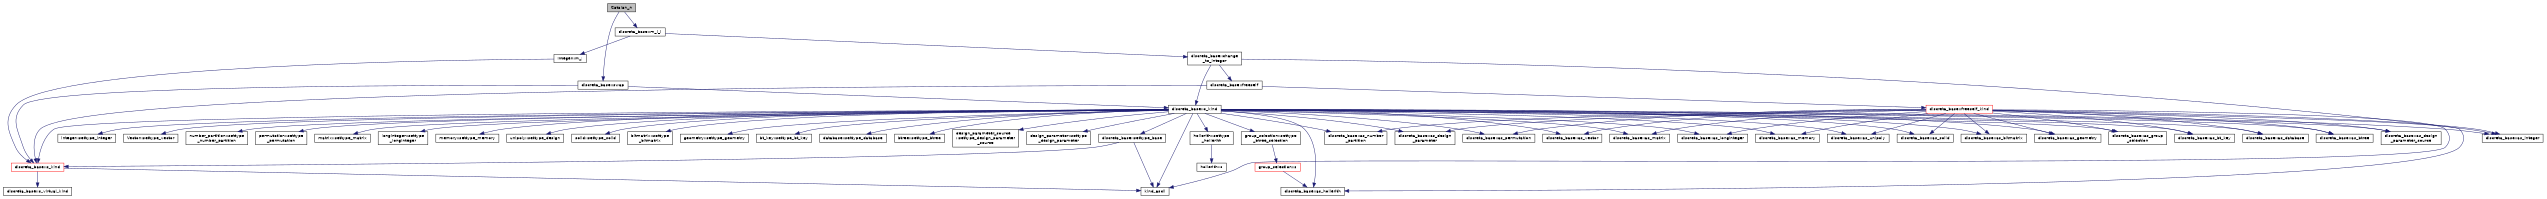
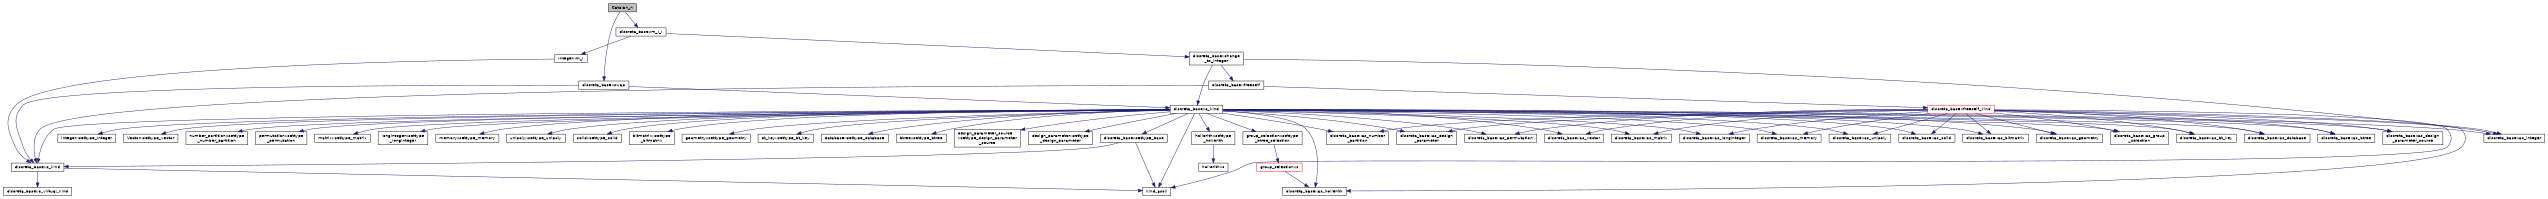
(535, 138) -> (536, 138)
(38, 167) -> (38, 167)
